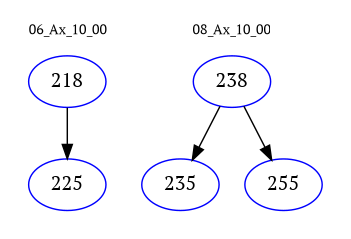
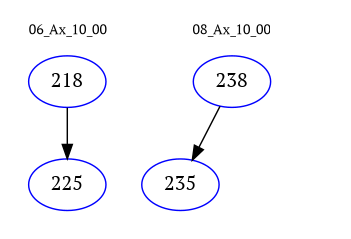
(284, 185) -> none
